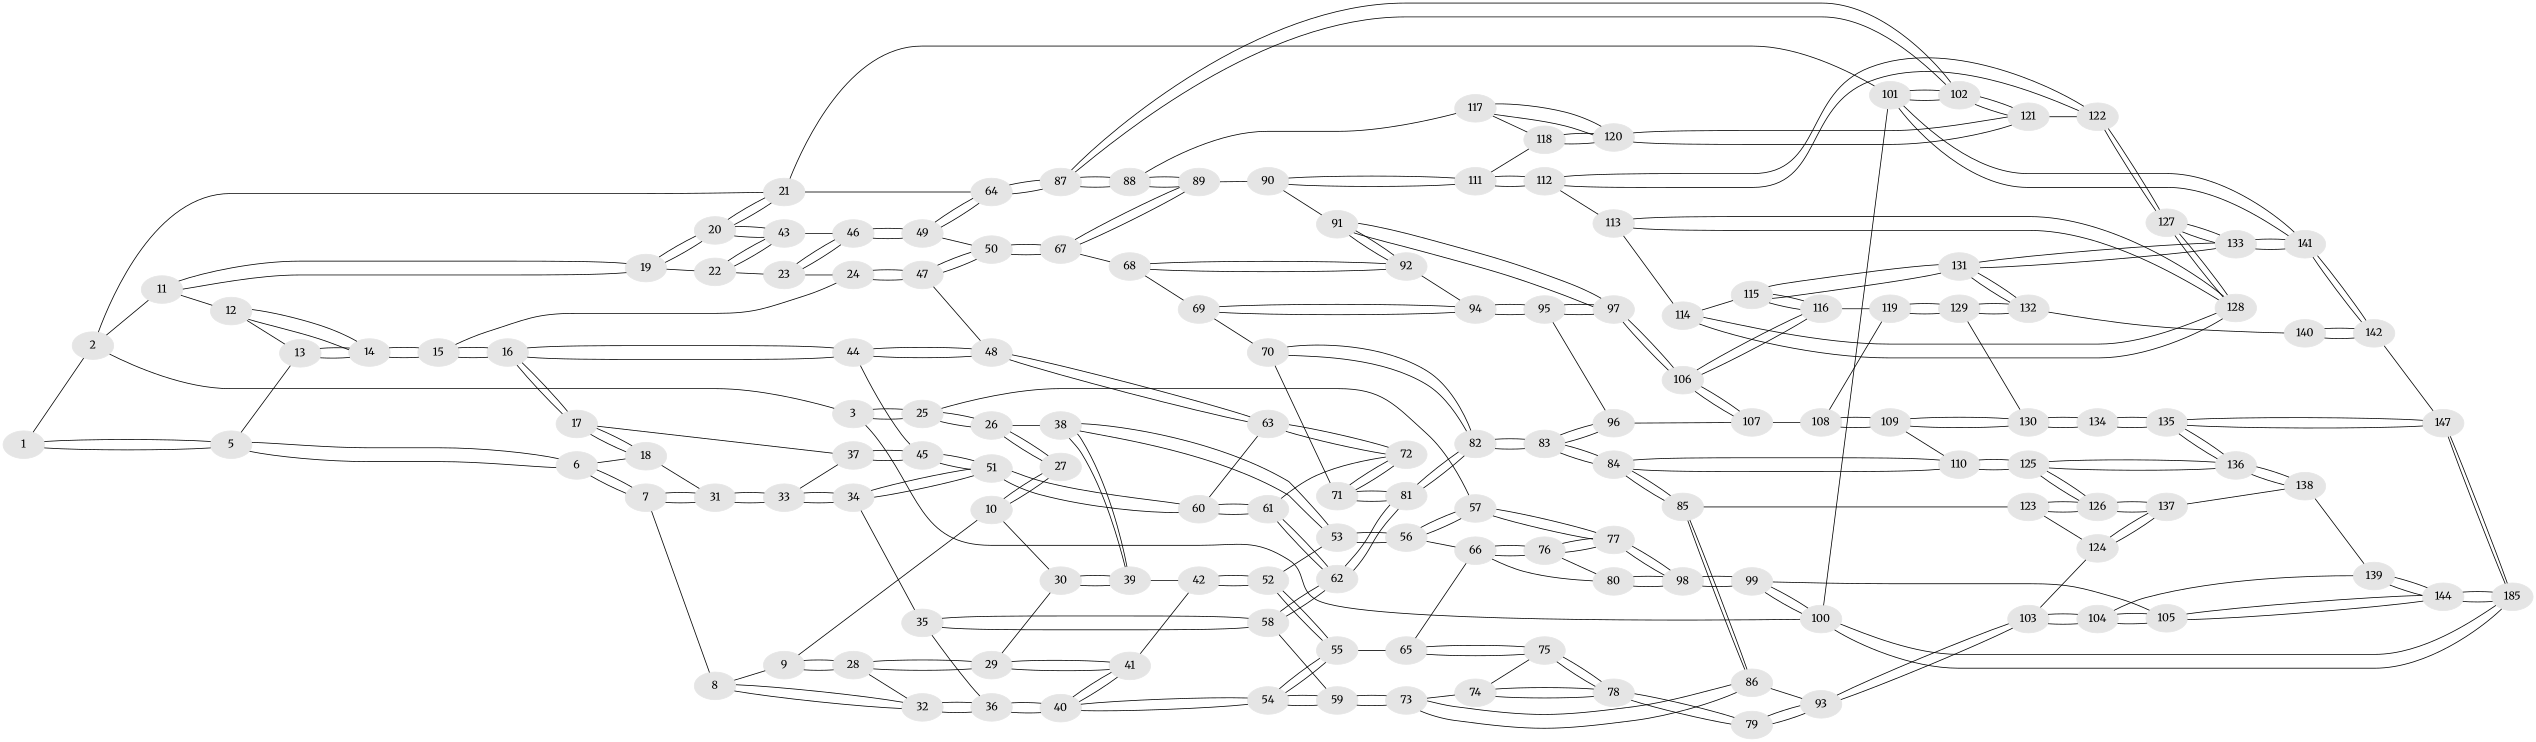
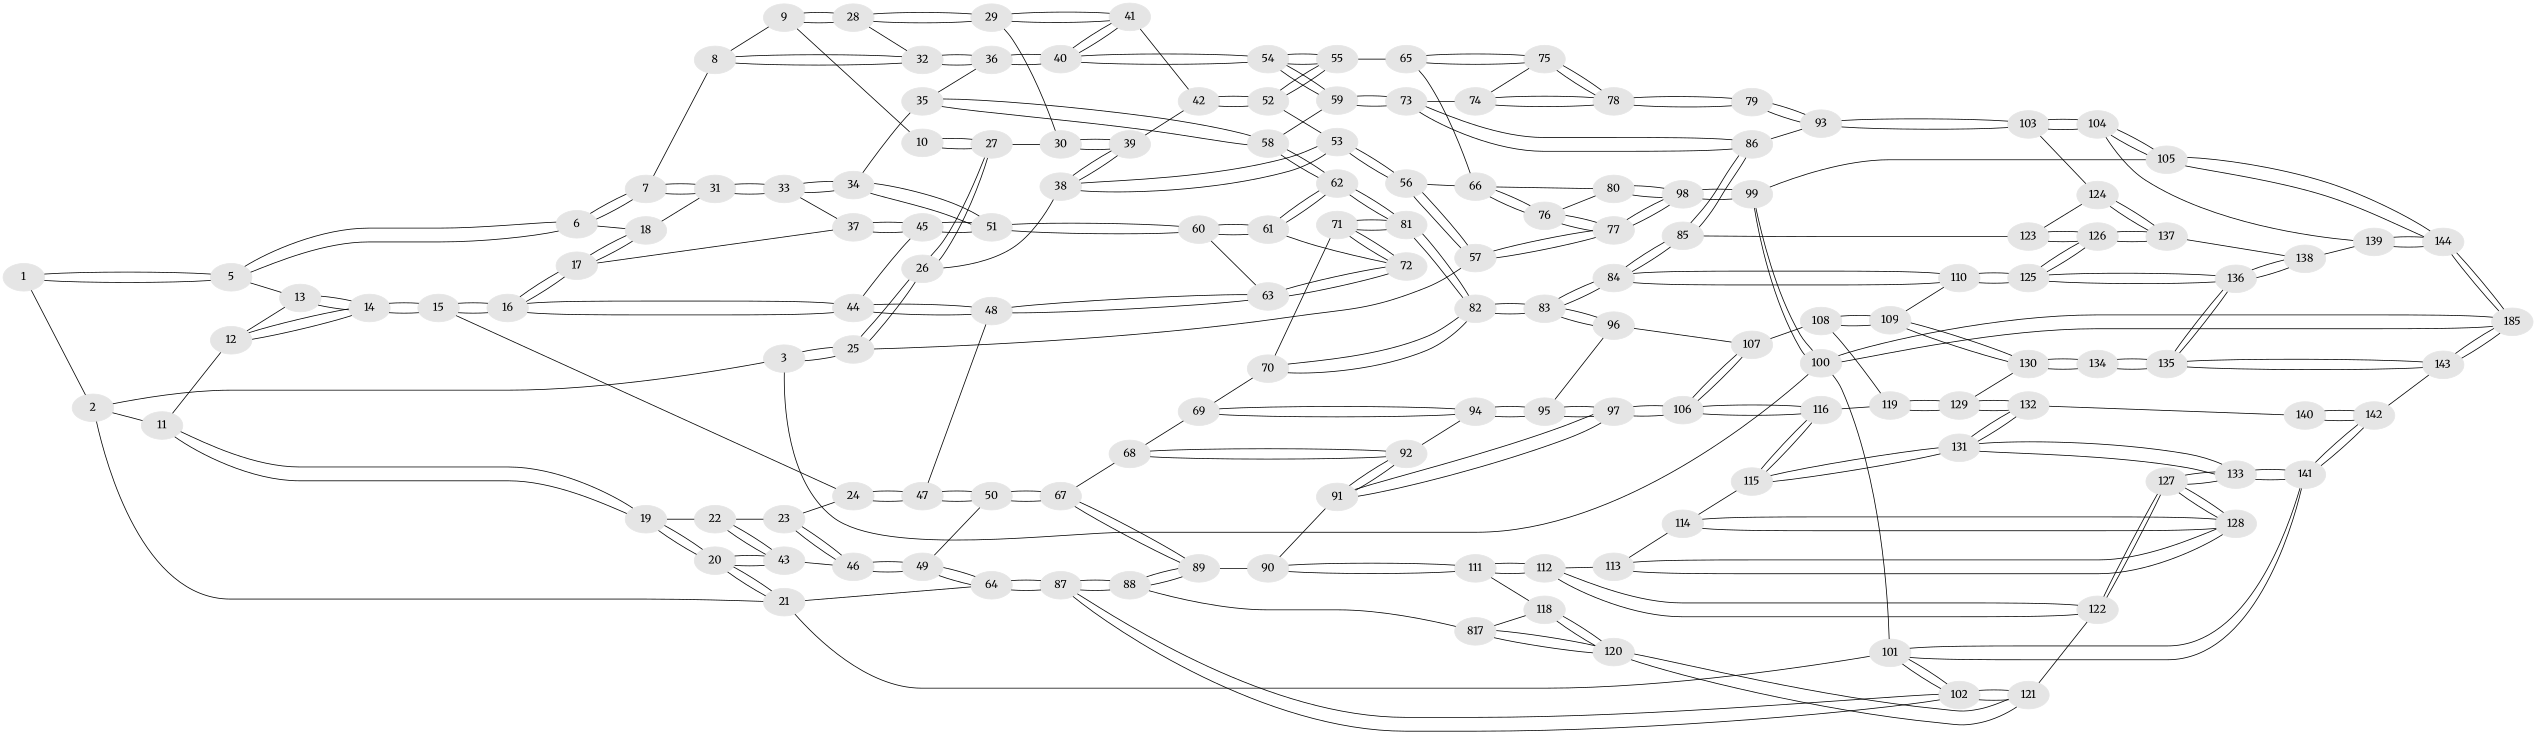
(1475, 108) -> (1475, 631)
(2443, 423) -> (2443, 365)
(1022, 541) -> (1026, 144)
